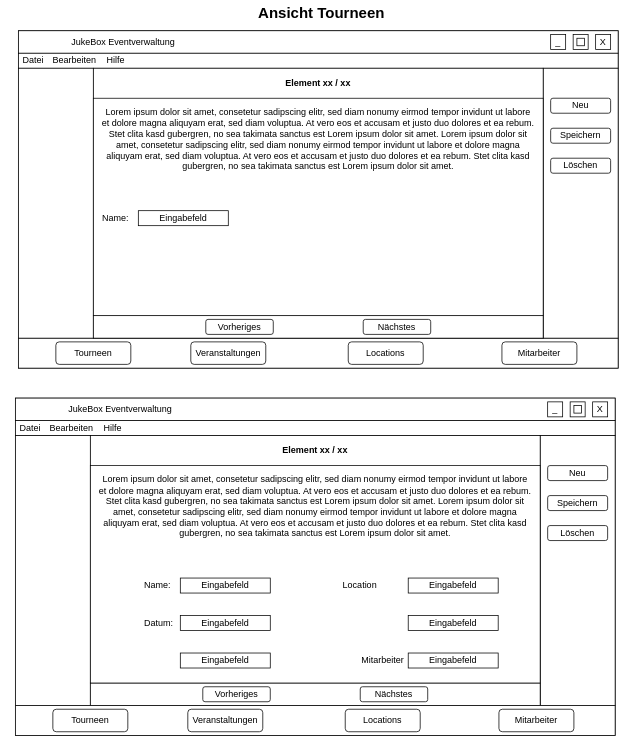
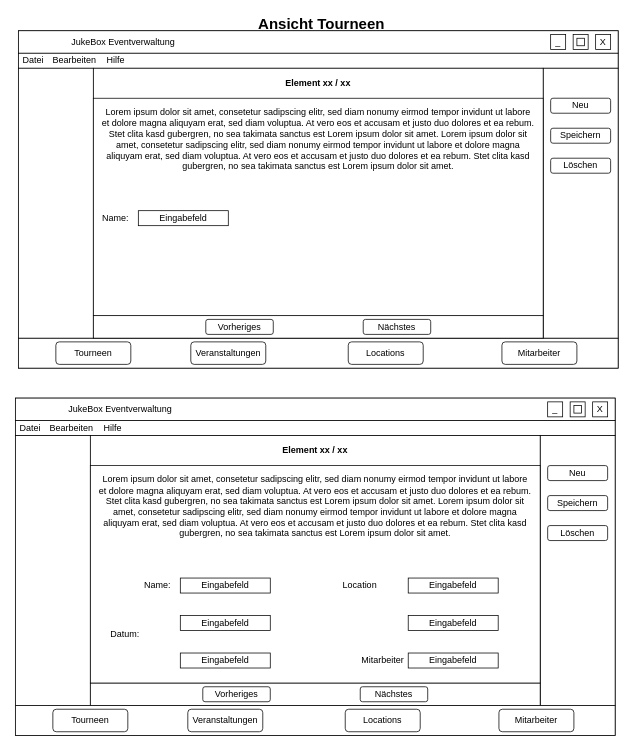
(322, 12) -> (322, 23)
(162, 623) -> (128, 634)
